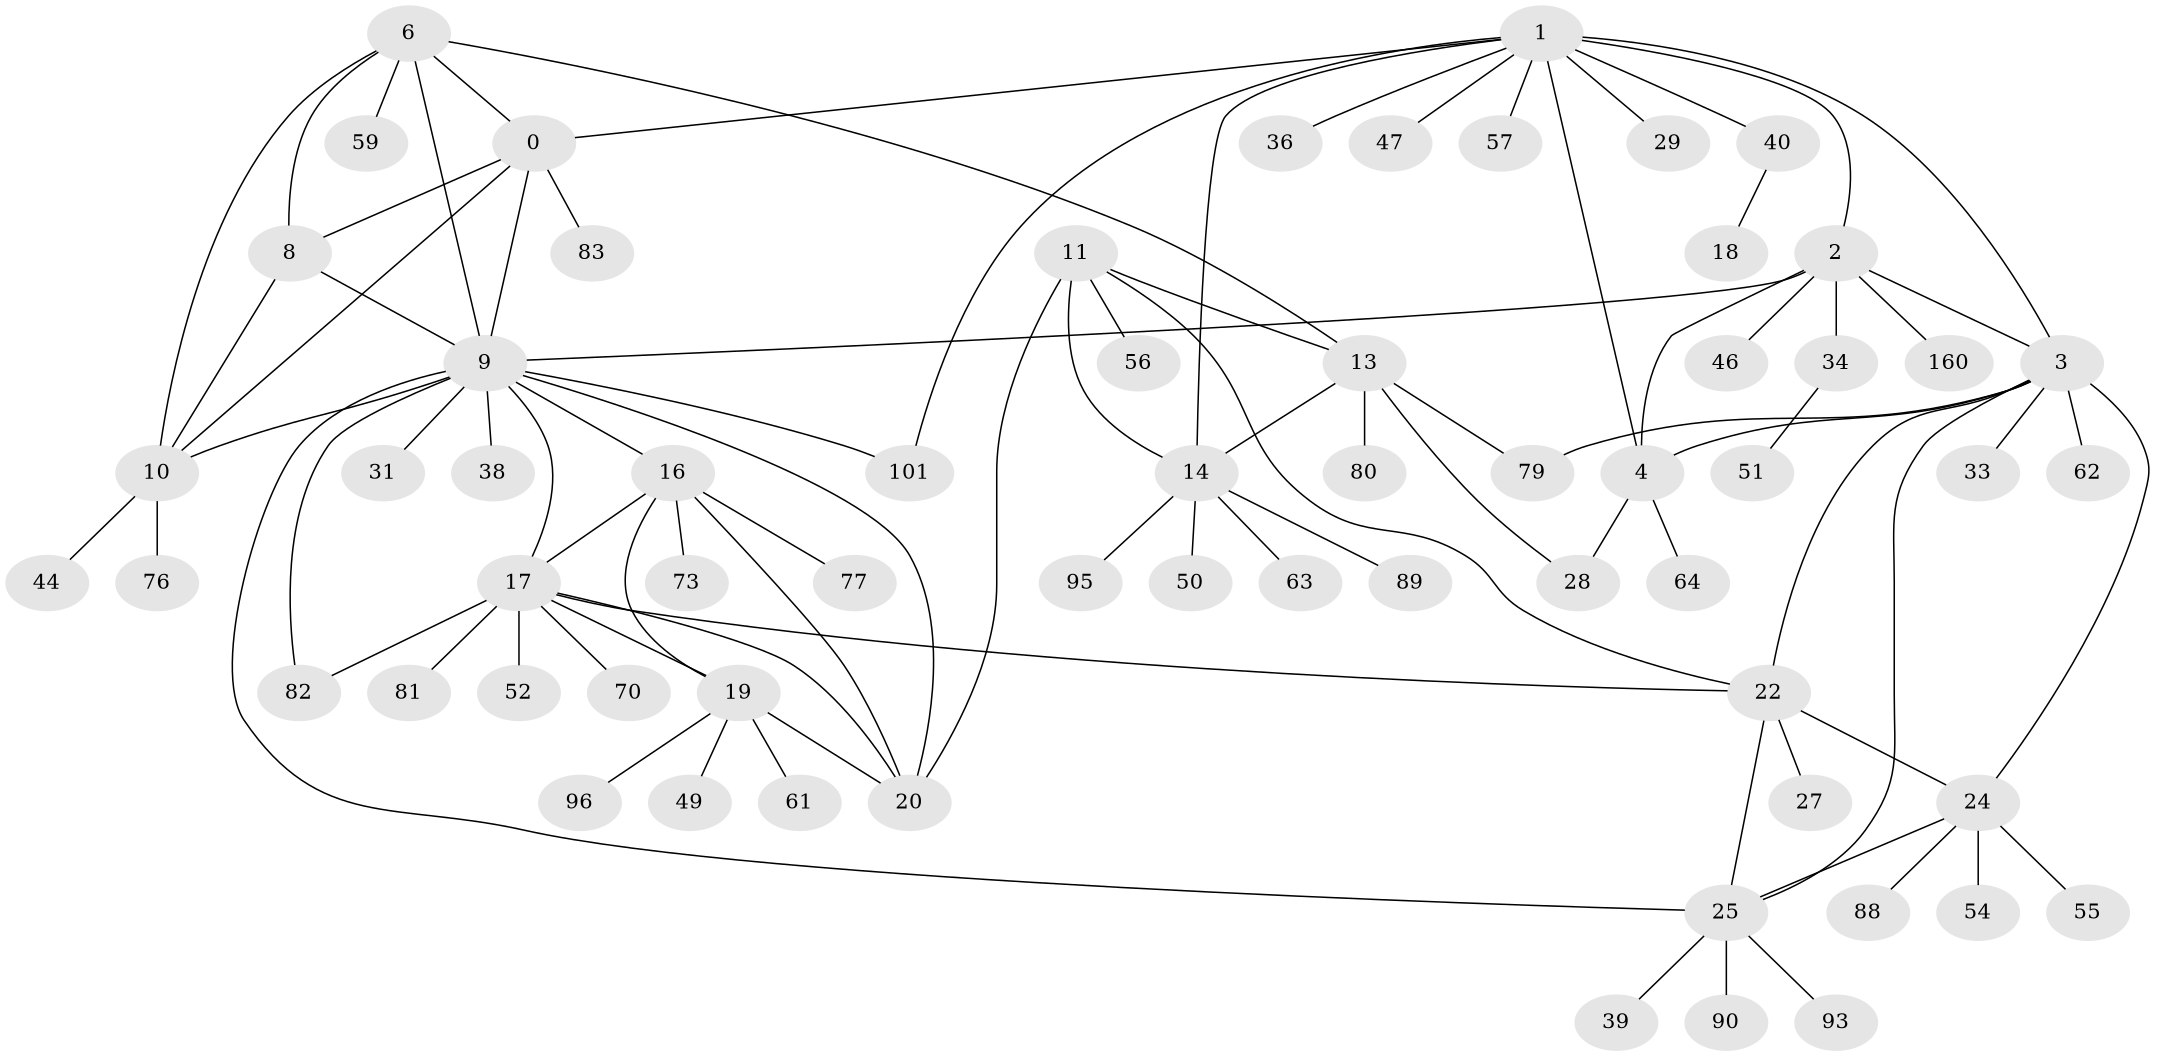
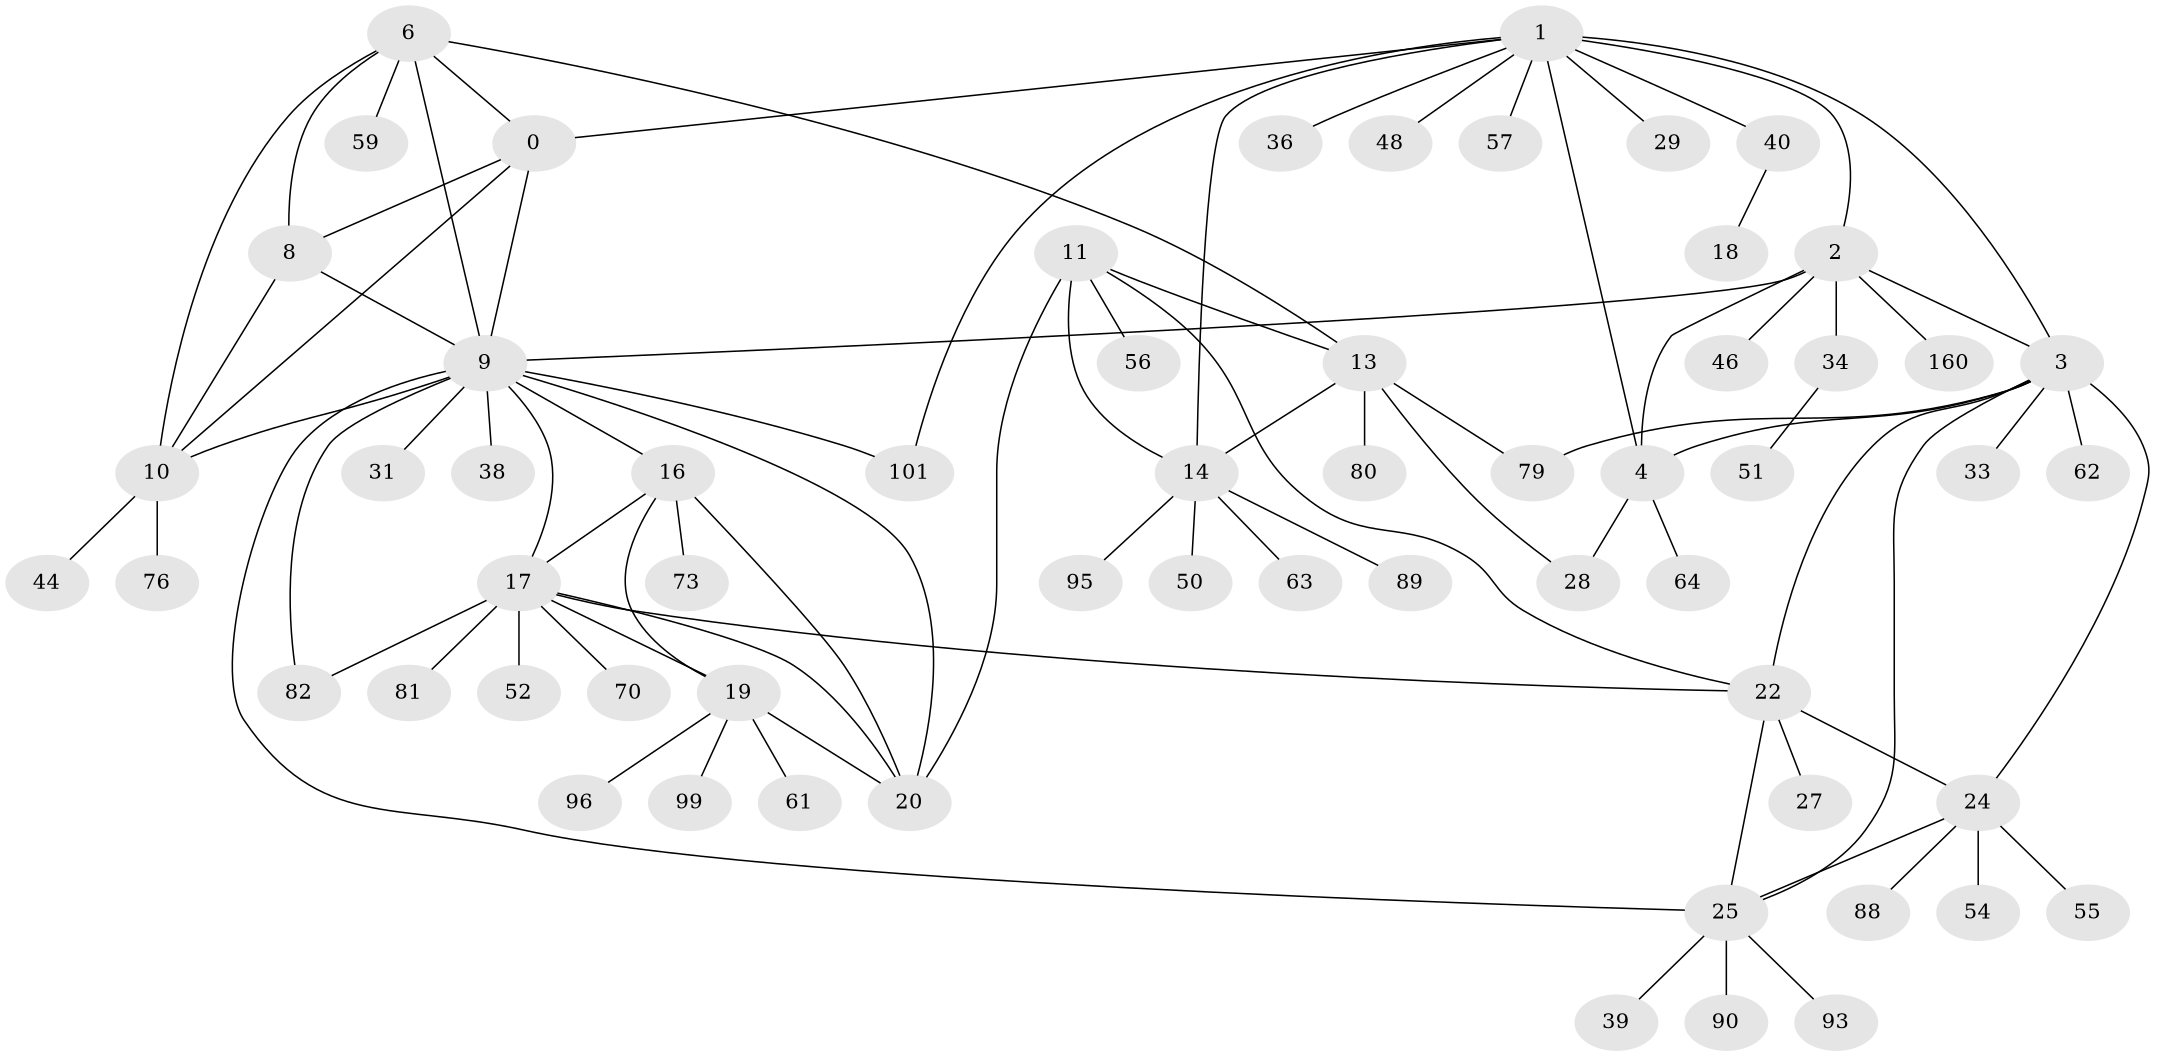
(1391, 143) -> (1391, 143)
(592, 253) -> none
(855, 583) -> none
(690, 803) -> (690, 803)
